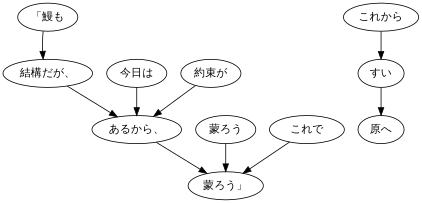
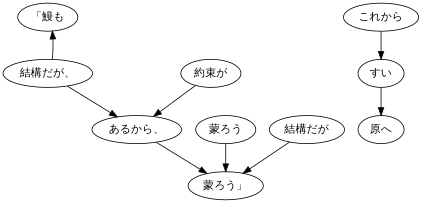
(43, 41) -> (53, 49)
(137, 73) -> none
(307, 130) -> (307, 130)
